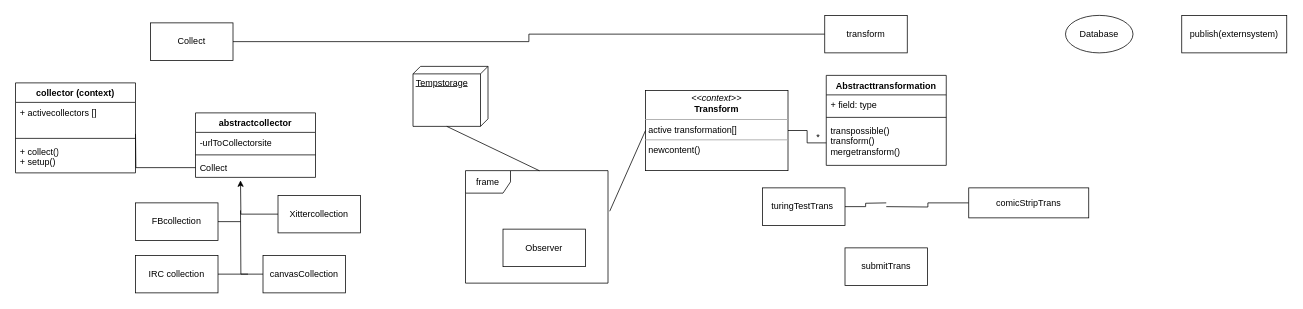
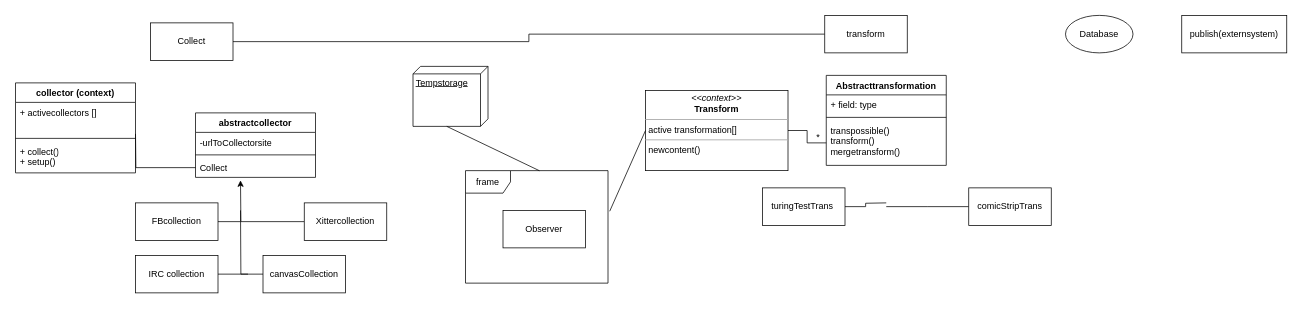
(1029, 203) -> (1010, 207)
(319, 214) -> (345, 222)
(544, 248) -> (544, 229)
(886, 267) -> none
